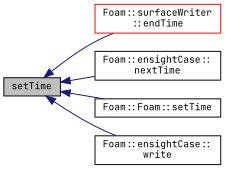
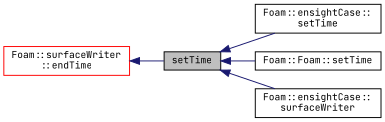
(81, 50) -> (152, 61)
(158, 66) -> (318, 19)
(158, 150) -> (318, 103)
